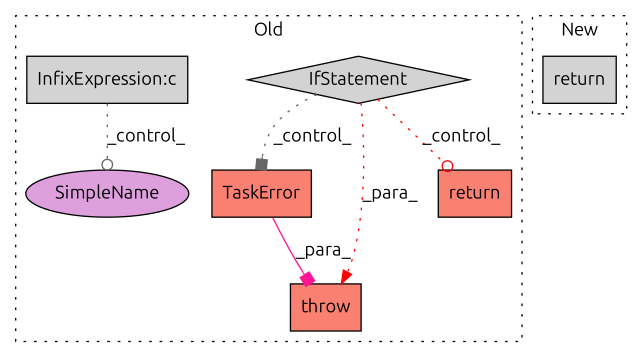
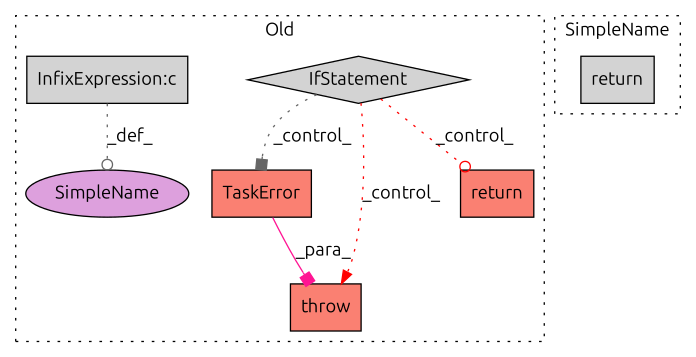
(580, 31) -> (618, 31)
(147, 137) -> (130, 137)
(391, 194) -> (402, 194)
